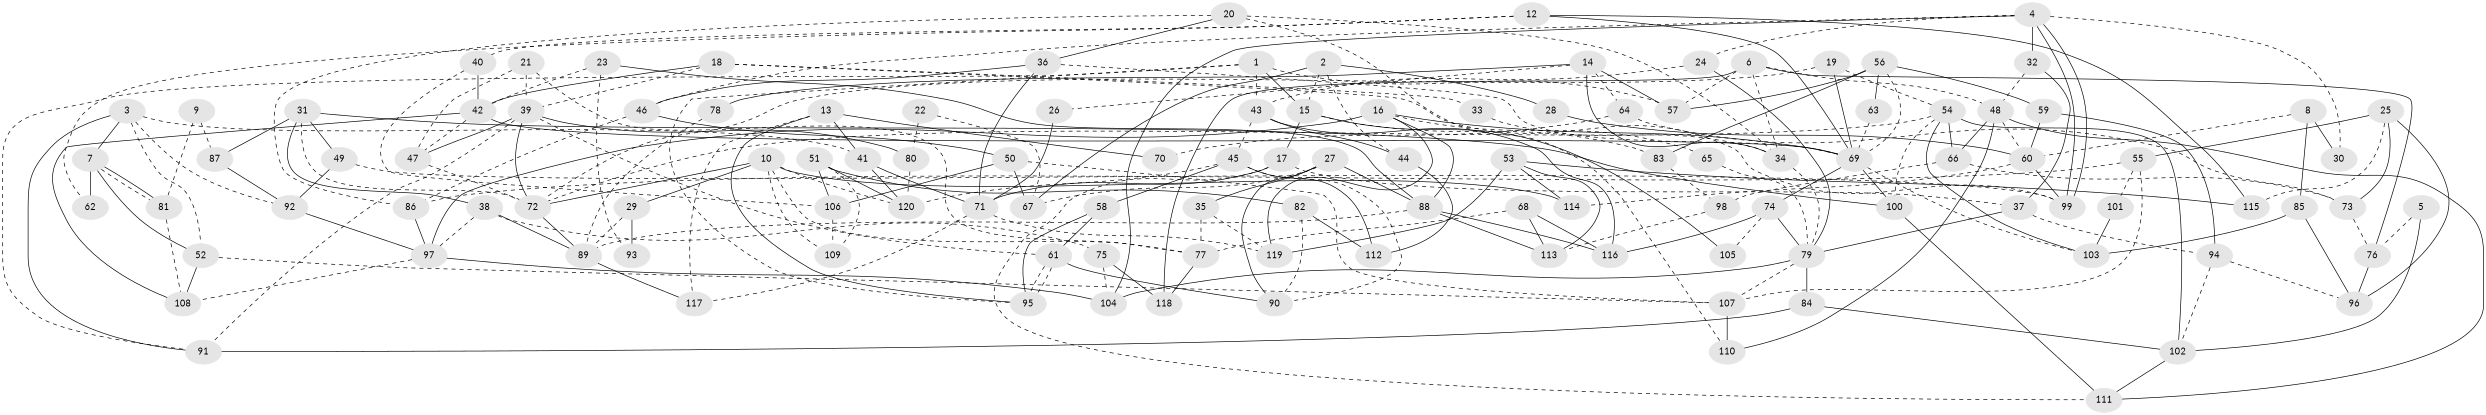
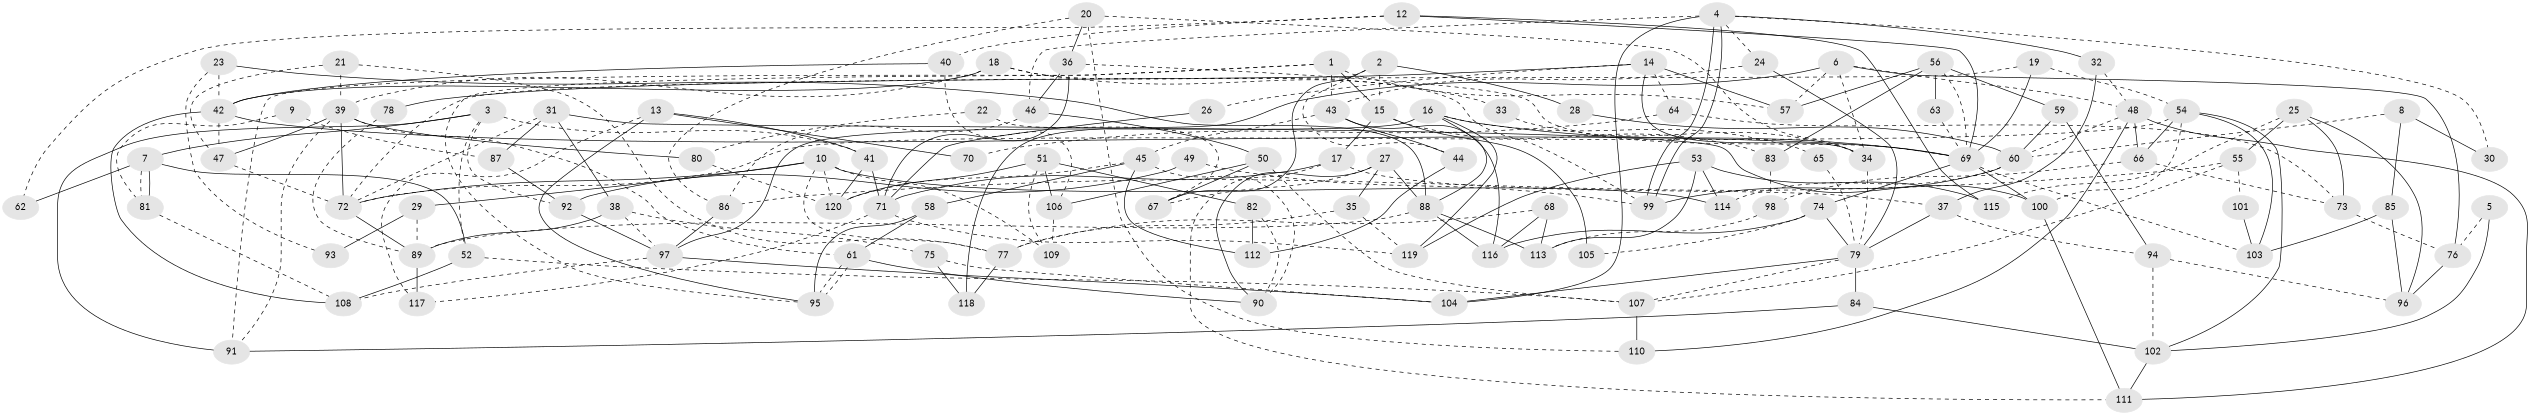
(321, 135) -> none
